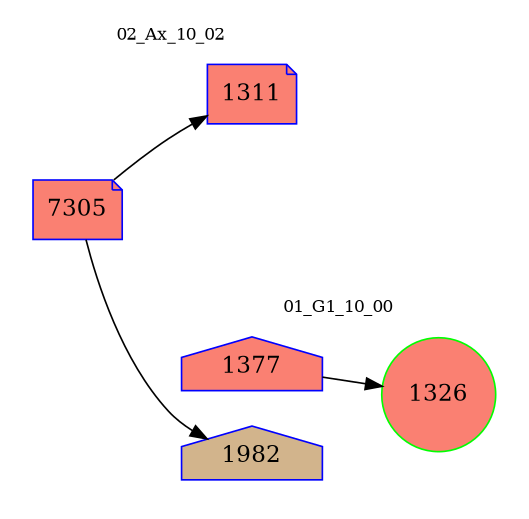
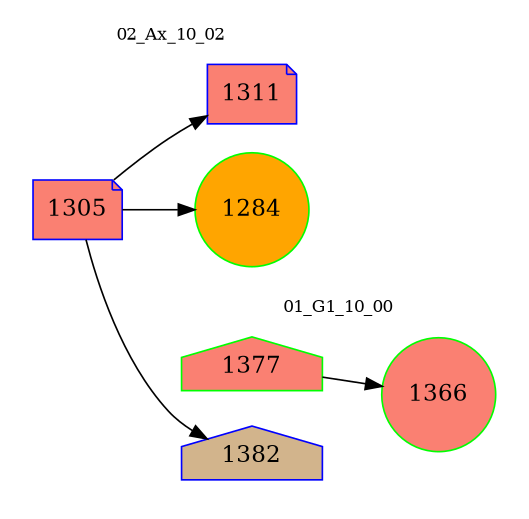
(78, 210) -> (78, 210)
none -> (252, 210)
(252, 367) -> (252, 367)
(439, 395) -> (439, 395)
(252, 456) -> (252, 456)
